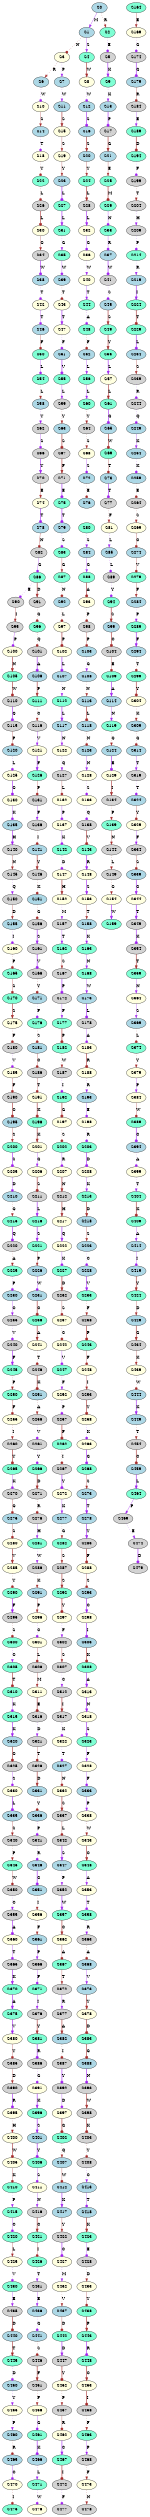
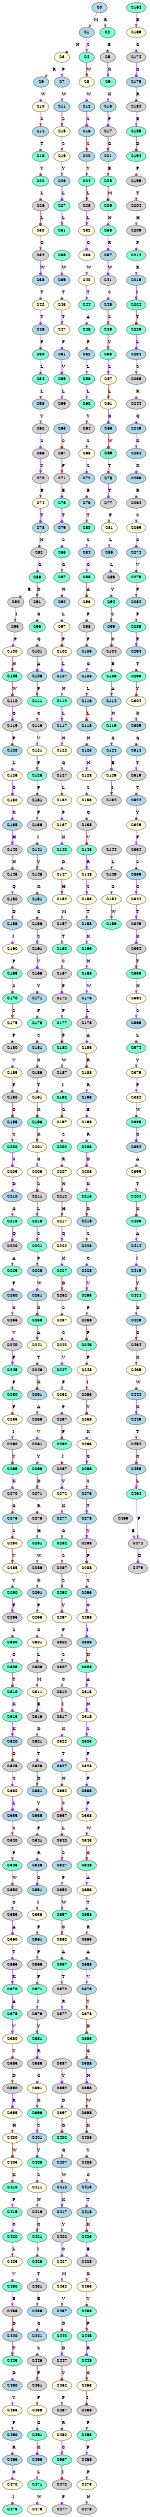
(41, 156) -> (41, 156)
(62, 242) -> none
(108, 404) -> (108, 404)
(62, 415) -> none
none -> (87, 514)
(88, 689) -> (88, 689)
(37, 712) -> (37, 712)
(111, 825) -> none
(12, 861) -> (12, 861)
(87, 1455) -> (87, 1455)
(130, 1505) -> (137, 1517)
(37, 1753) -> (37, 1753)
(62, 2039) -> none
(87, 2224) -> (87, 2224)
(62, 2460) -> (62, 2460)
